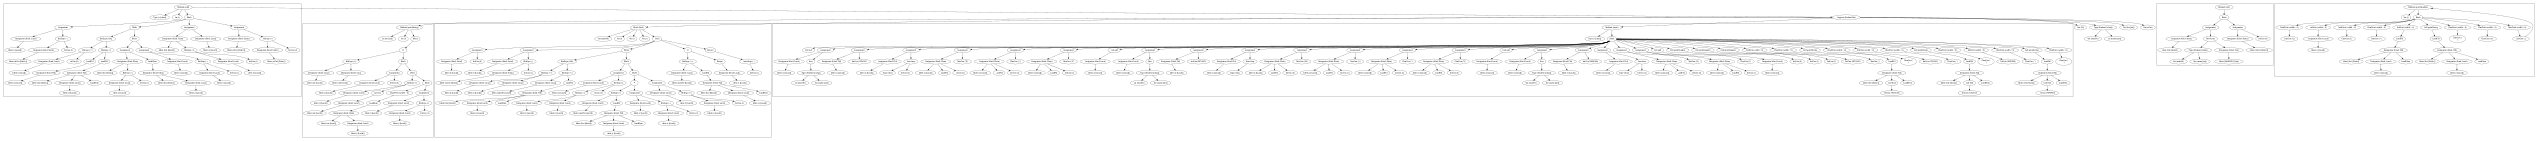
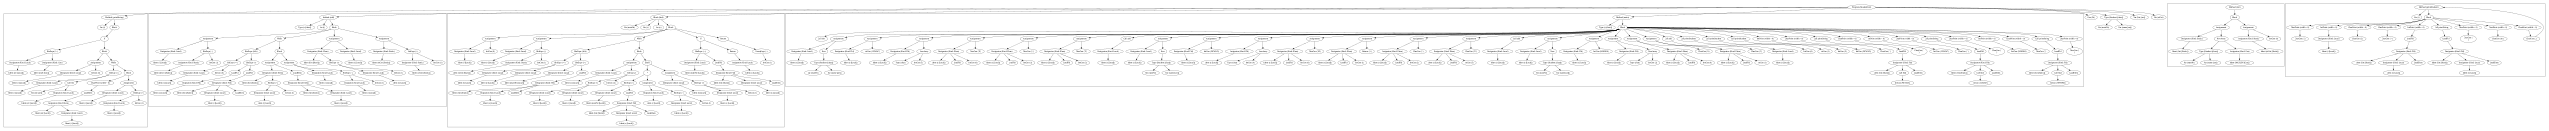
(1011, 12) -> (942, 10)
(399, 33) -> (56, 89)
(619, 39) -> none
(1355, 62) -> (1367, 51)
none -> (1250, 63)
